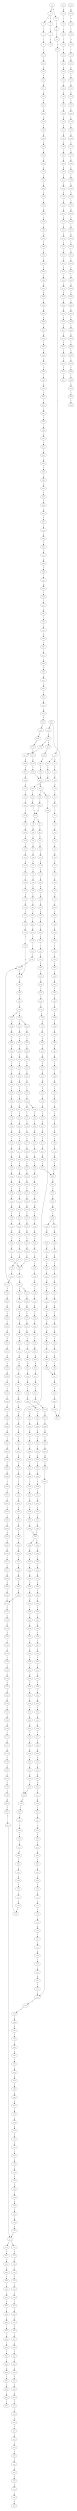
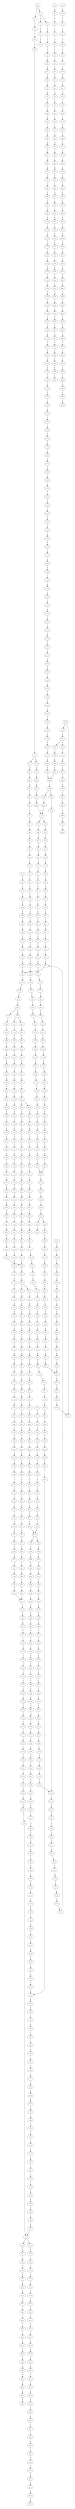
(25, 841) -> none
